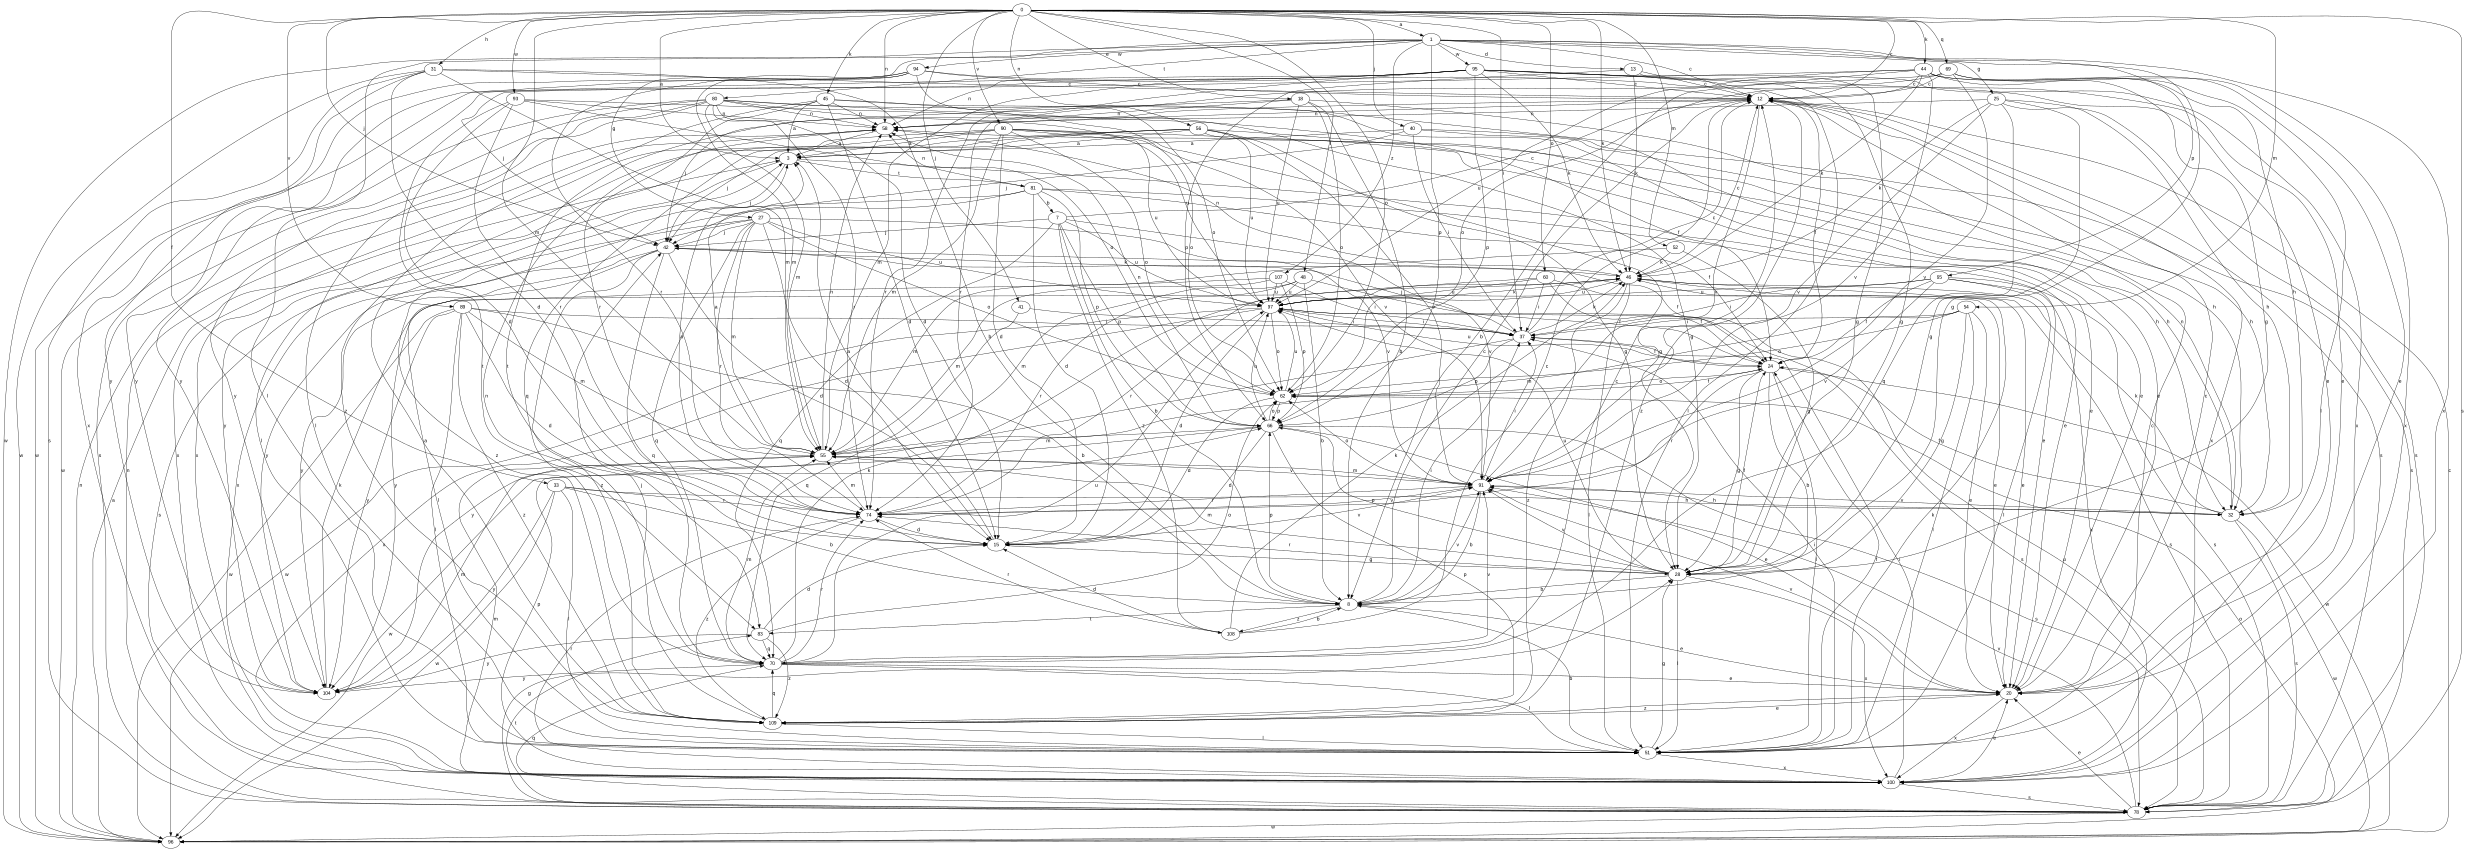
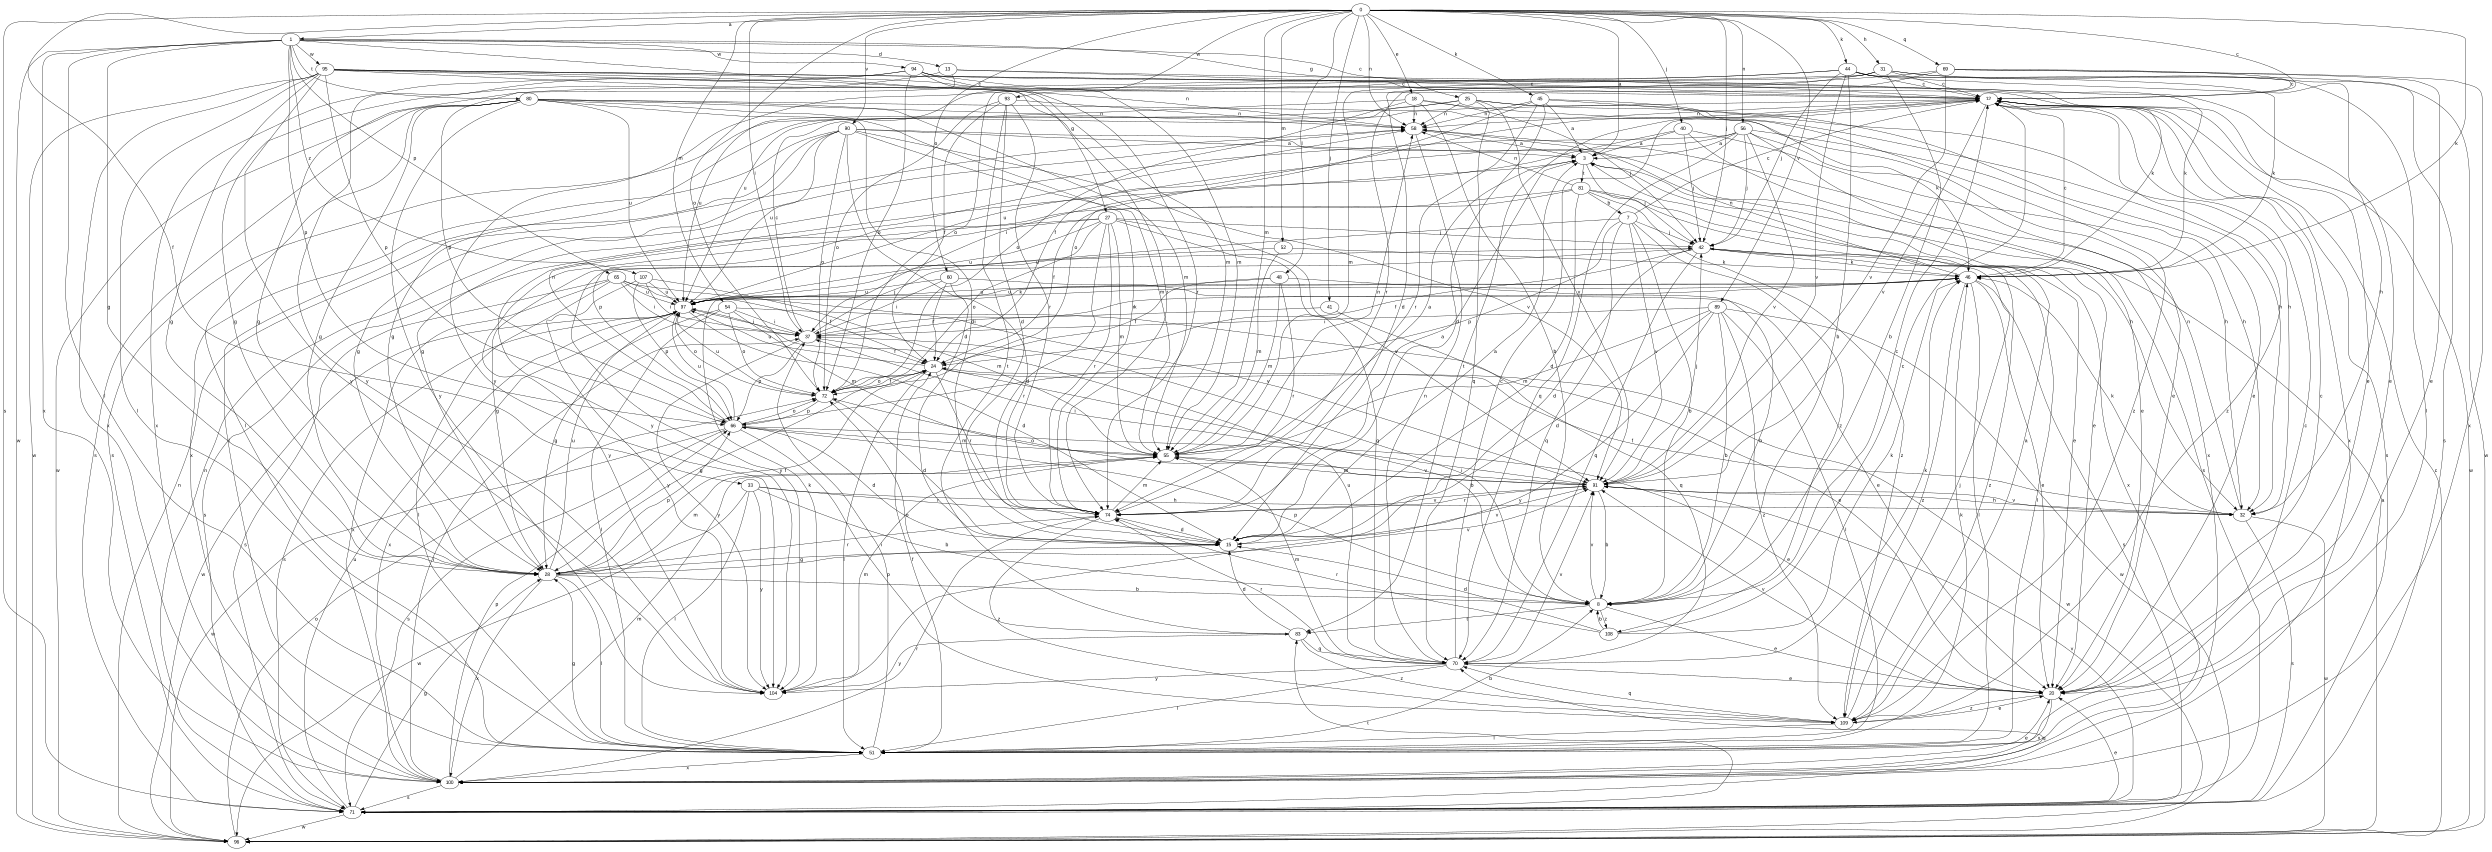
(1283, 396) -> (824, 396)
none -> (1687, 403)
(2136, 812) -> (352, 812)
none -> (2453, 828)
